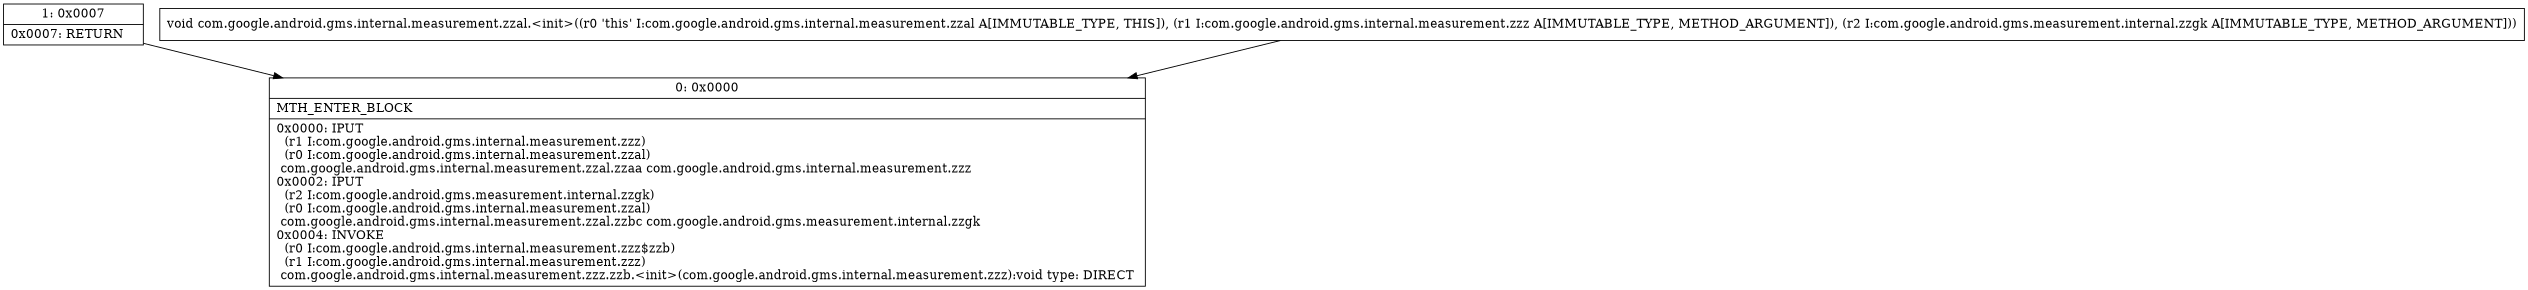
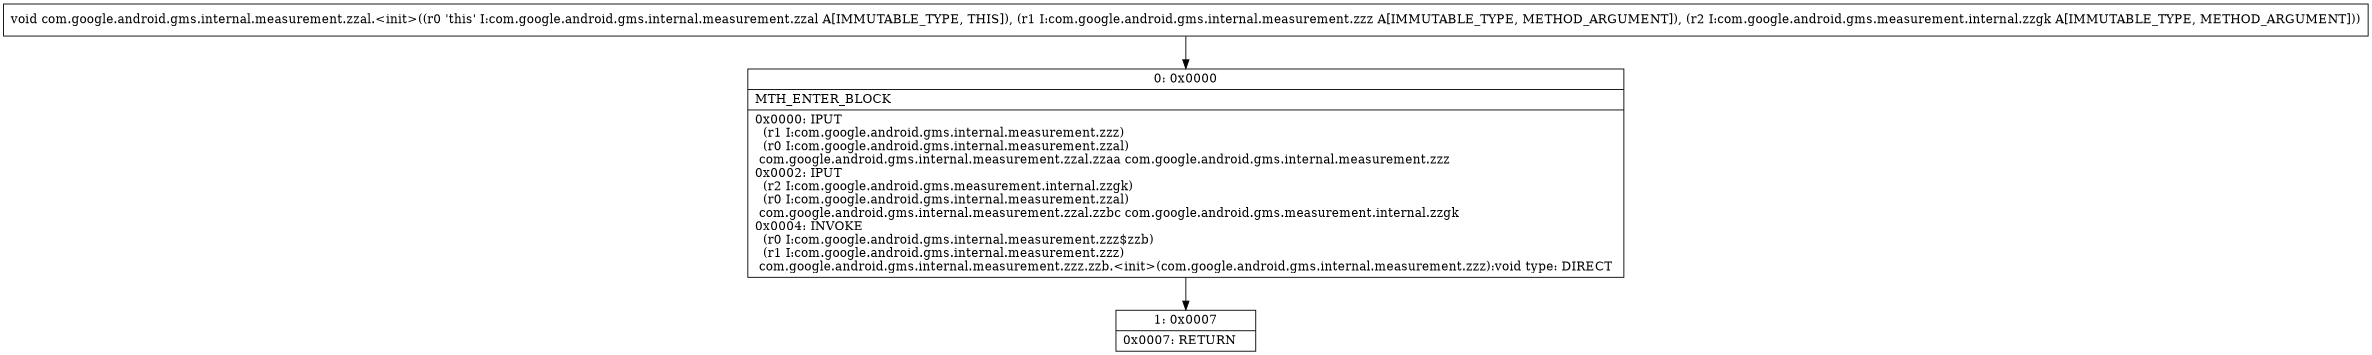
(209, 60) -> (1186, 289)
